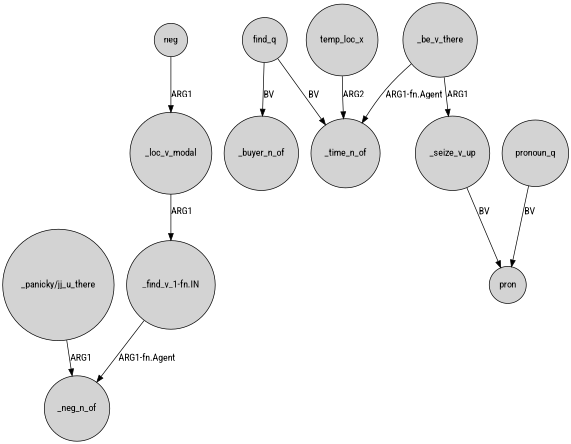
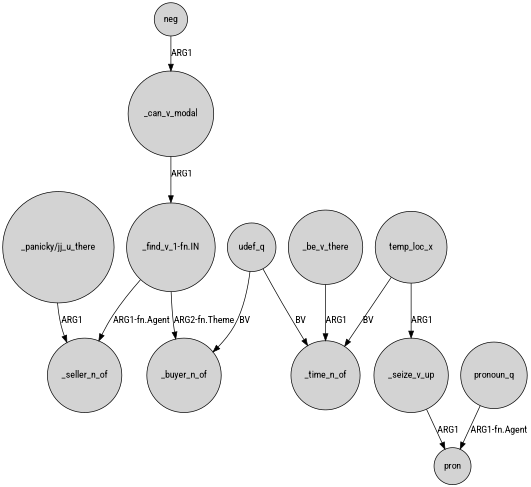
(265, 40) -> (252, 247)
(446, 93) -> (411, 307)
(353, 95) -> (368, 320)
(414, 95) -> (336, 320)
(171, 153) -> (171, 114)
(484, 212) -> (448, 430)
(530, 212) -> (499, 430)
none -> (172, 312)
(77, 409) -> (85, 375)
